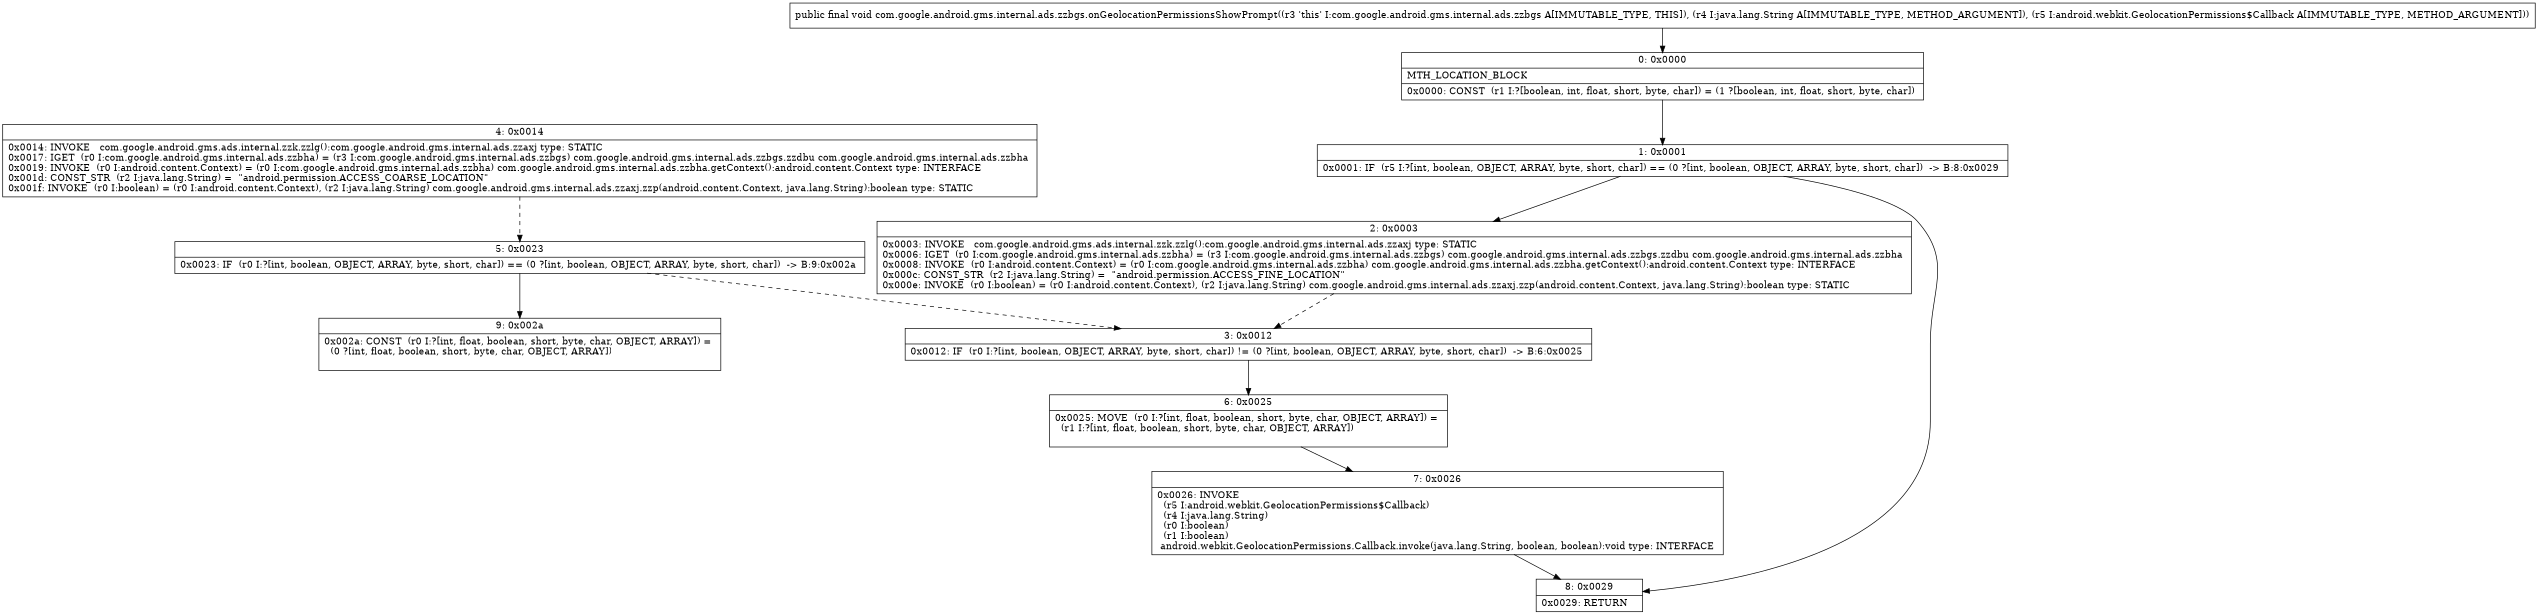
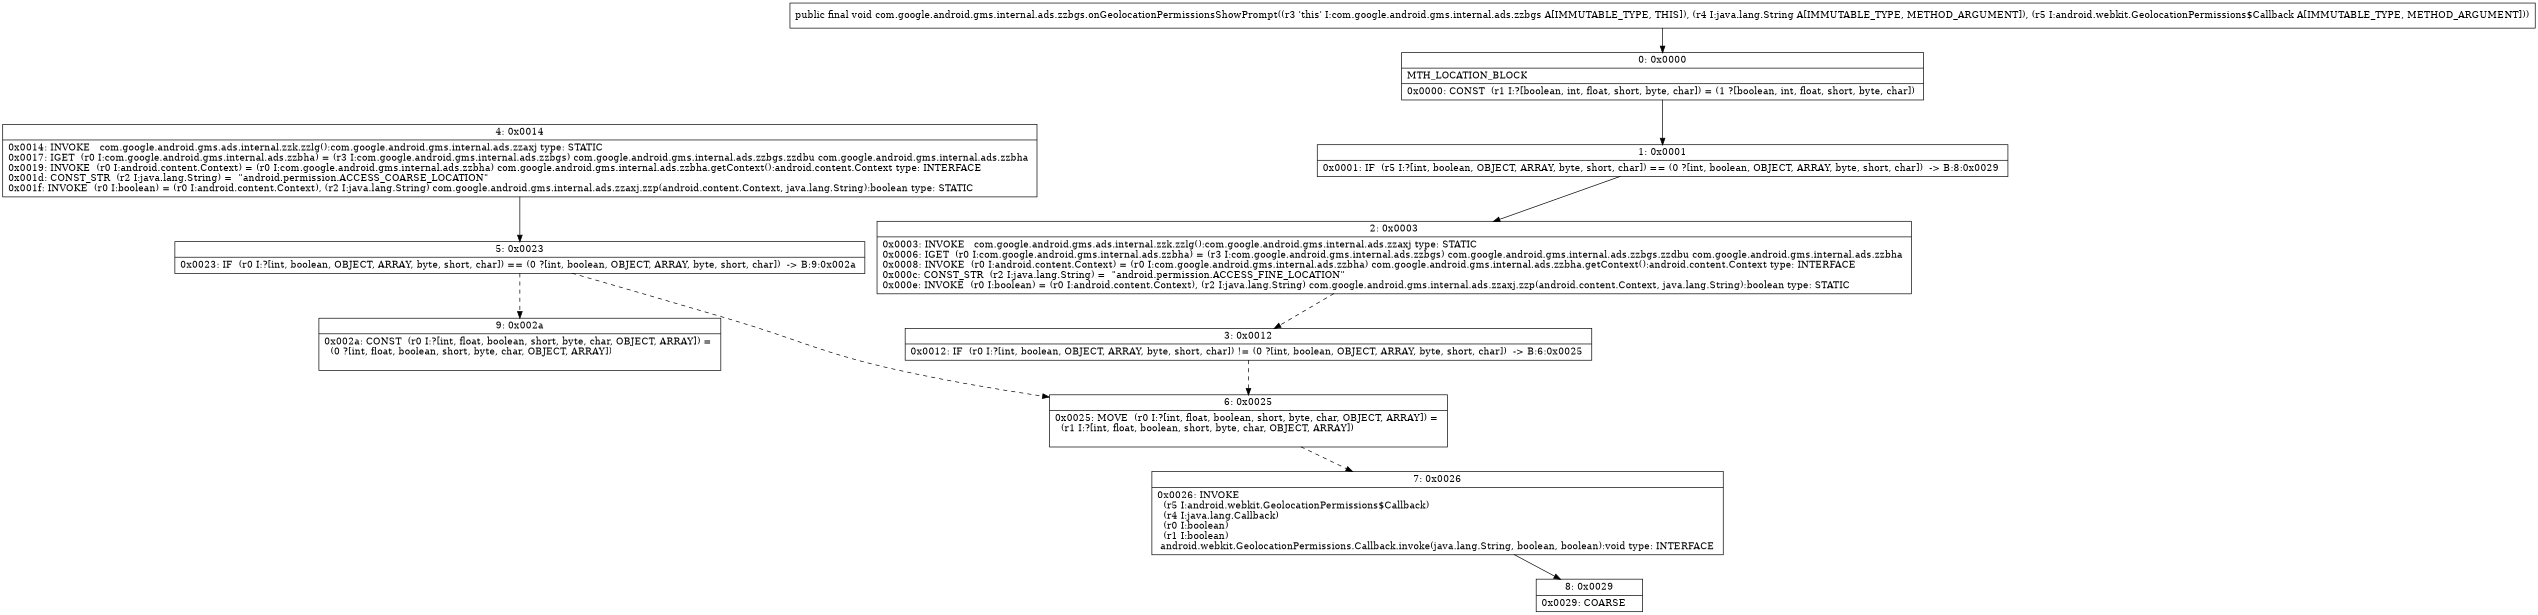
(520, 216) -> (520, 216)
(520, 292) -> (520, 292)
(881, 301) -> (805, 344)
(1248, 374) -> (1248, 374)
(1930, 425) -> none
(1324, 458) -> (1324, 458)
(1213, 516) -> (1218, 516)
(1589, 603) -> (1589, 603)
